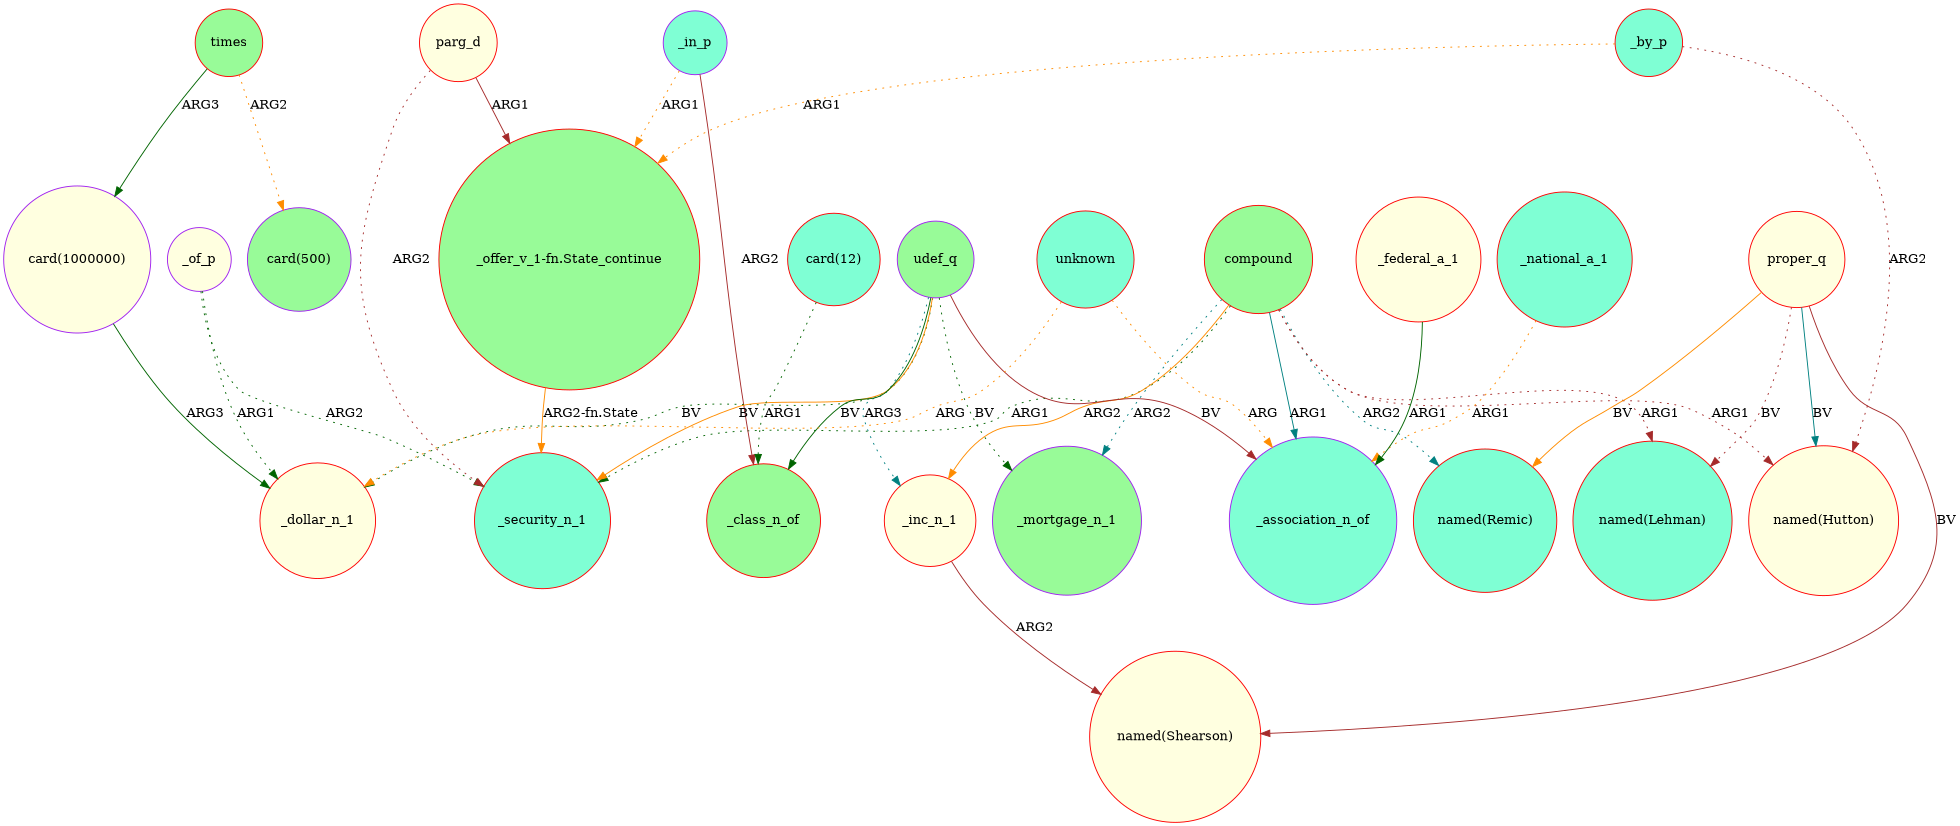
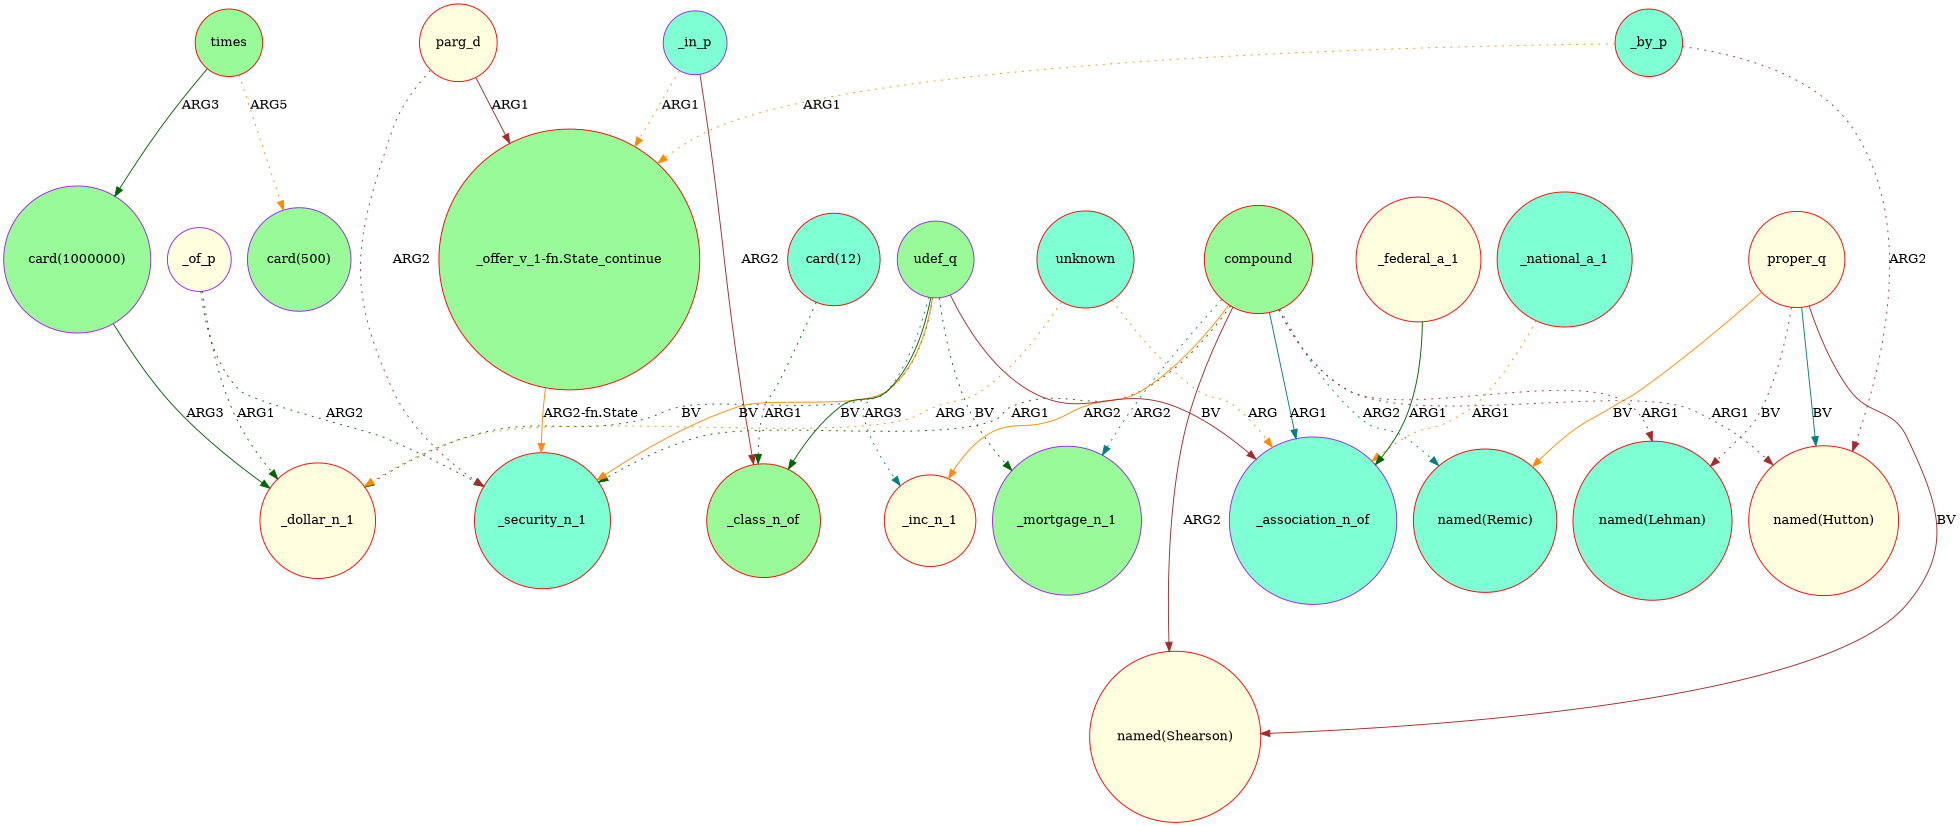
(269, 105) -> (269, 105)
(77, 259) -> (77, 259)
(1015, 633) -> (1178, 470)
